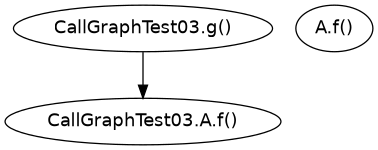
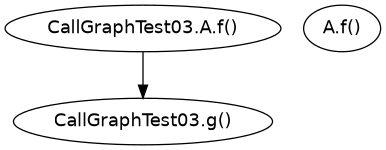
(143, 69) -> (143, 69)
